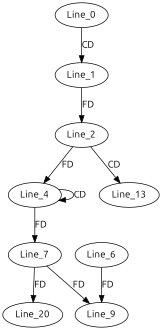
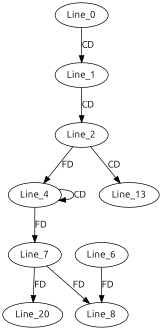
(88, 105) -> (88, 105)
(102, 315) -> (102, 315)
